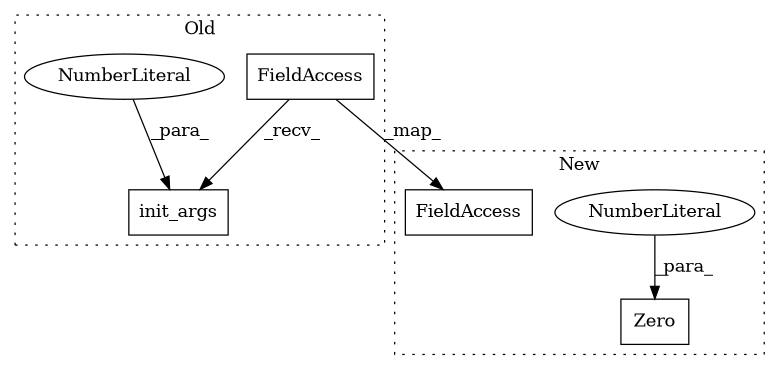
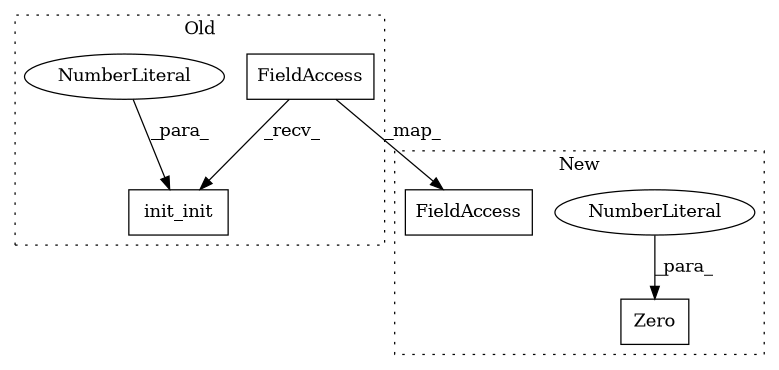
(178, 212) -> (178, 212)
